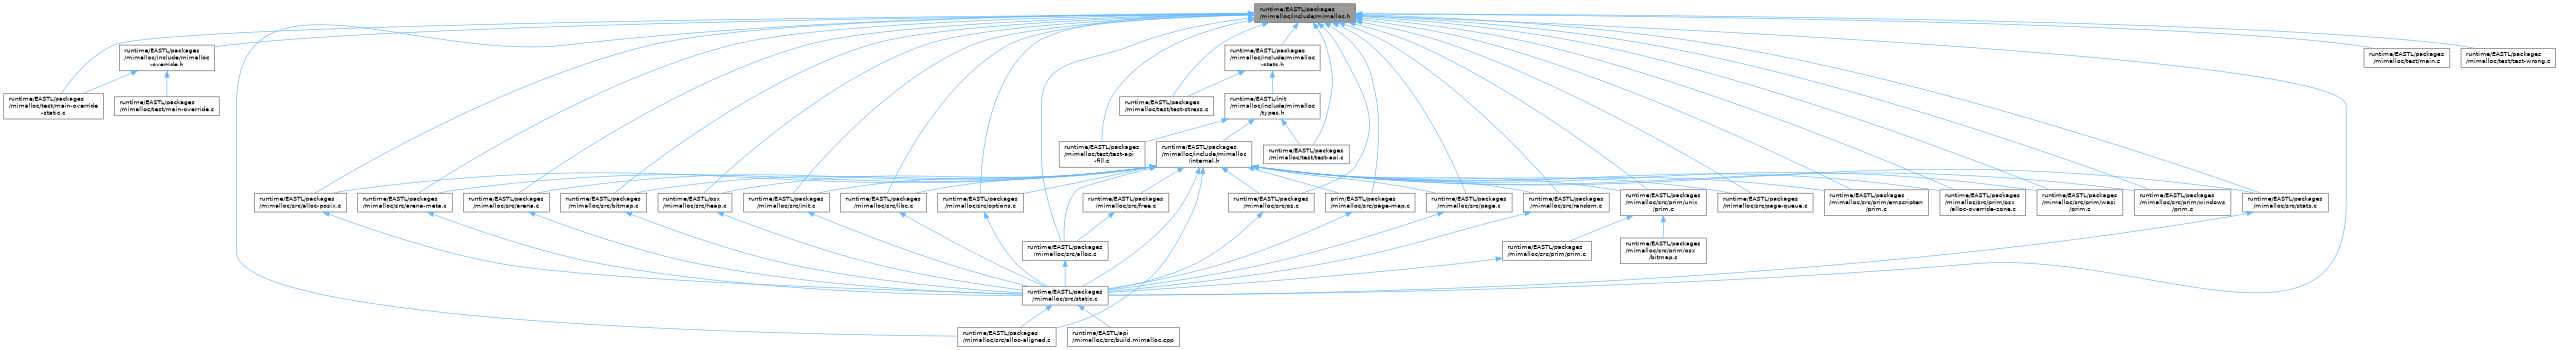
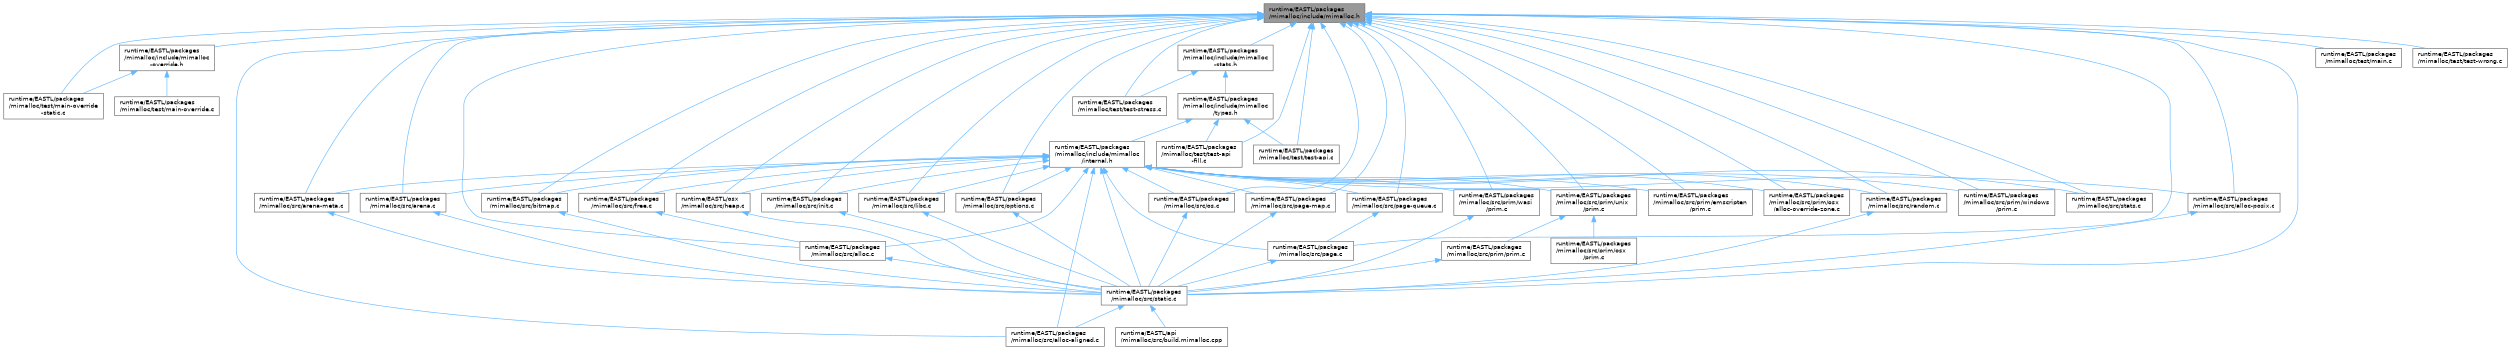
none -> (928, 44)
(1273, 106) -> (1226, 106)
(1370, 203) -> (1291, 203)
none -> (1350, 228)
(1663, 251) -> (1594, 251)
(1679, 276) -> (1332, 271)
